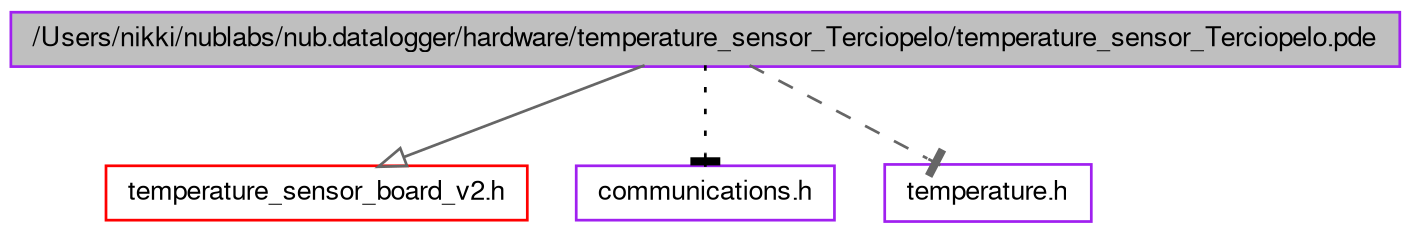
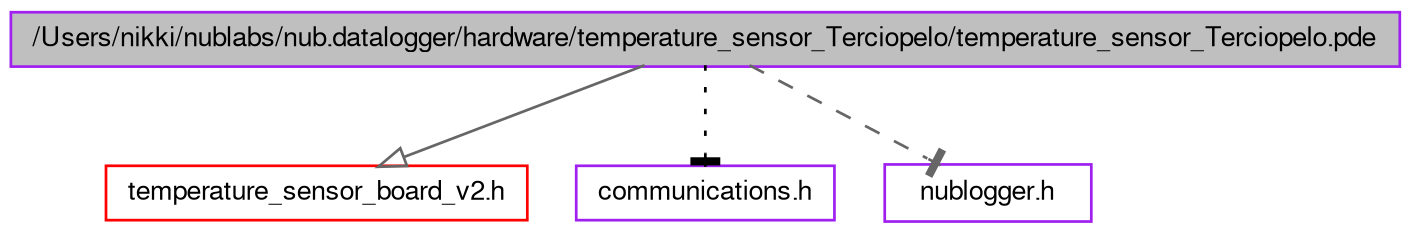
(988, 193) -> (988, 193)
